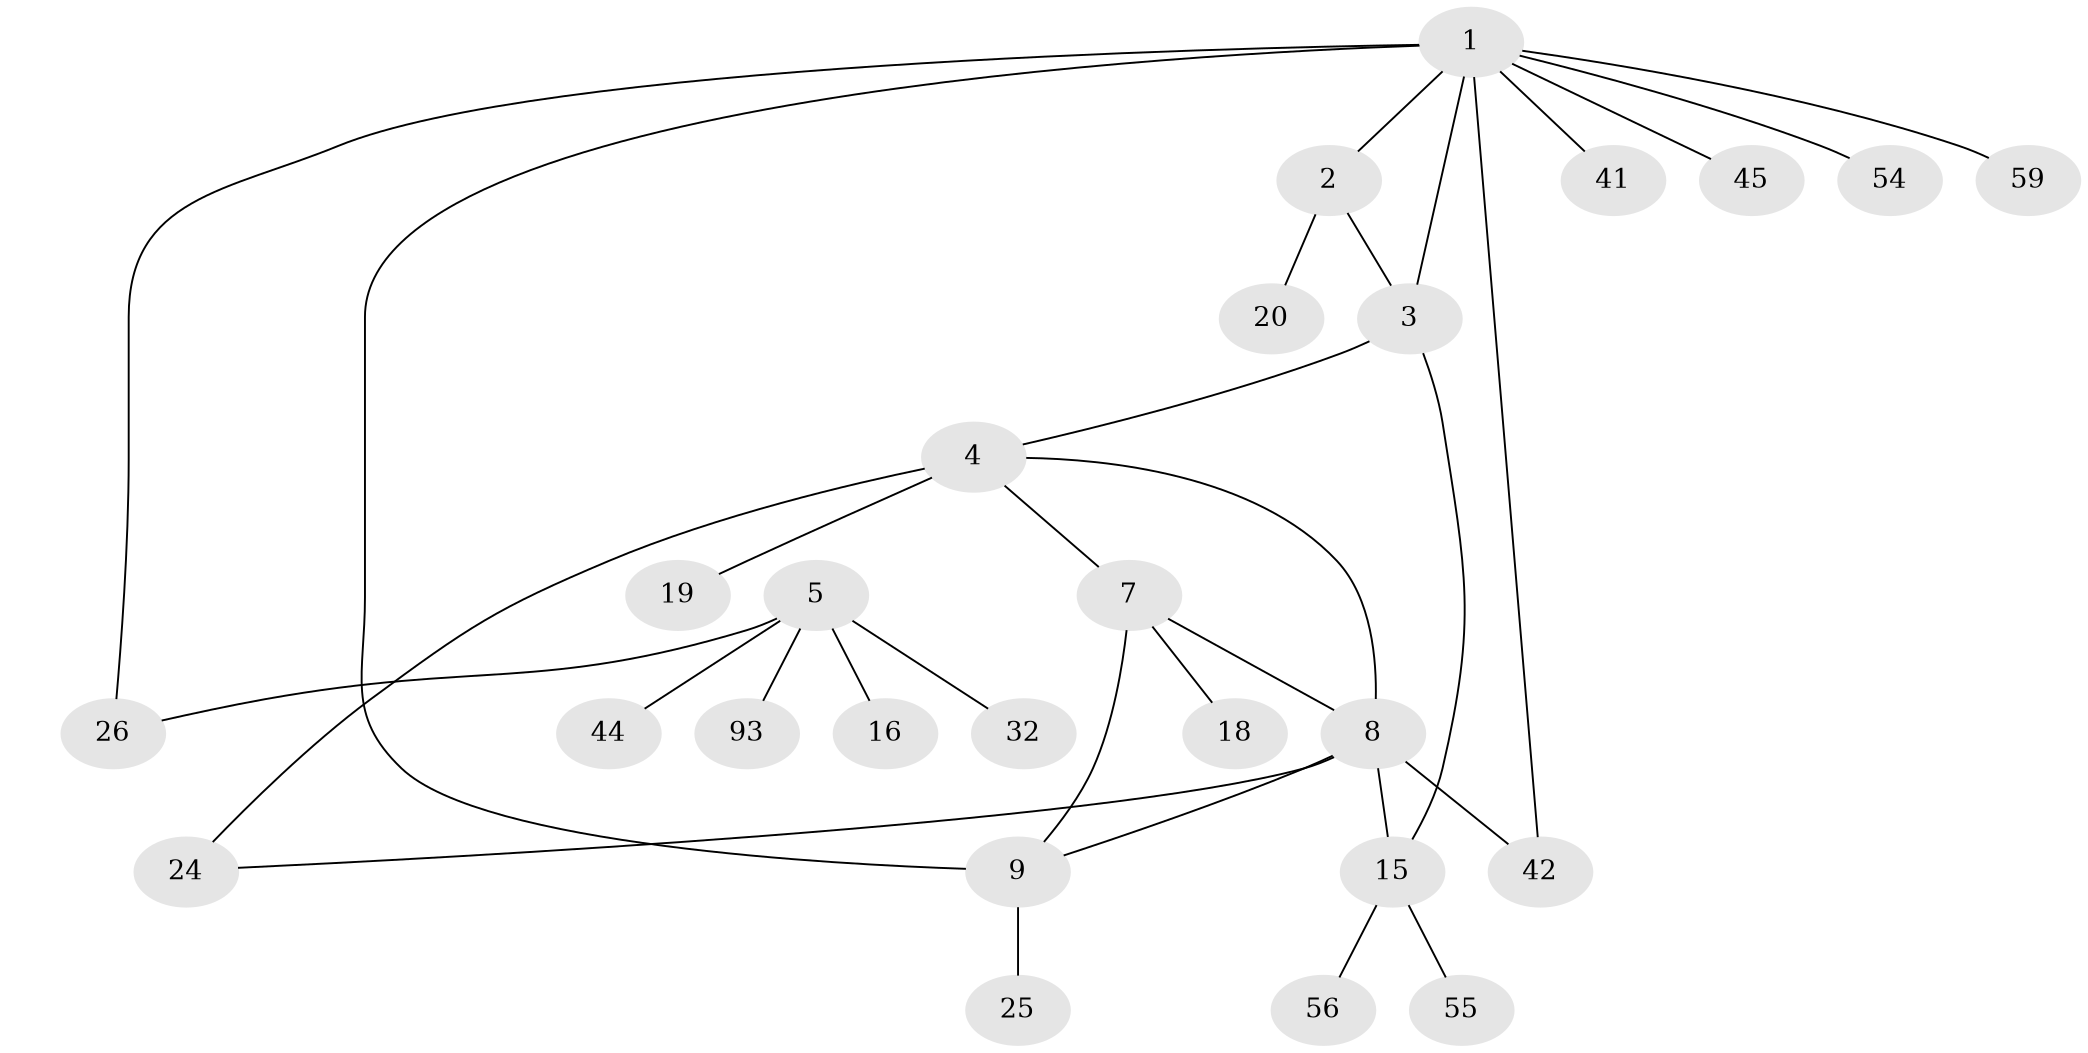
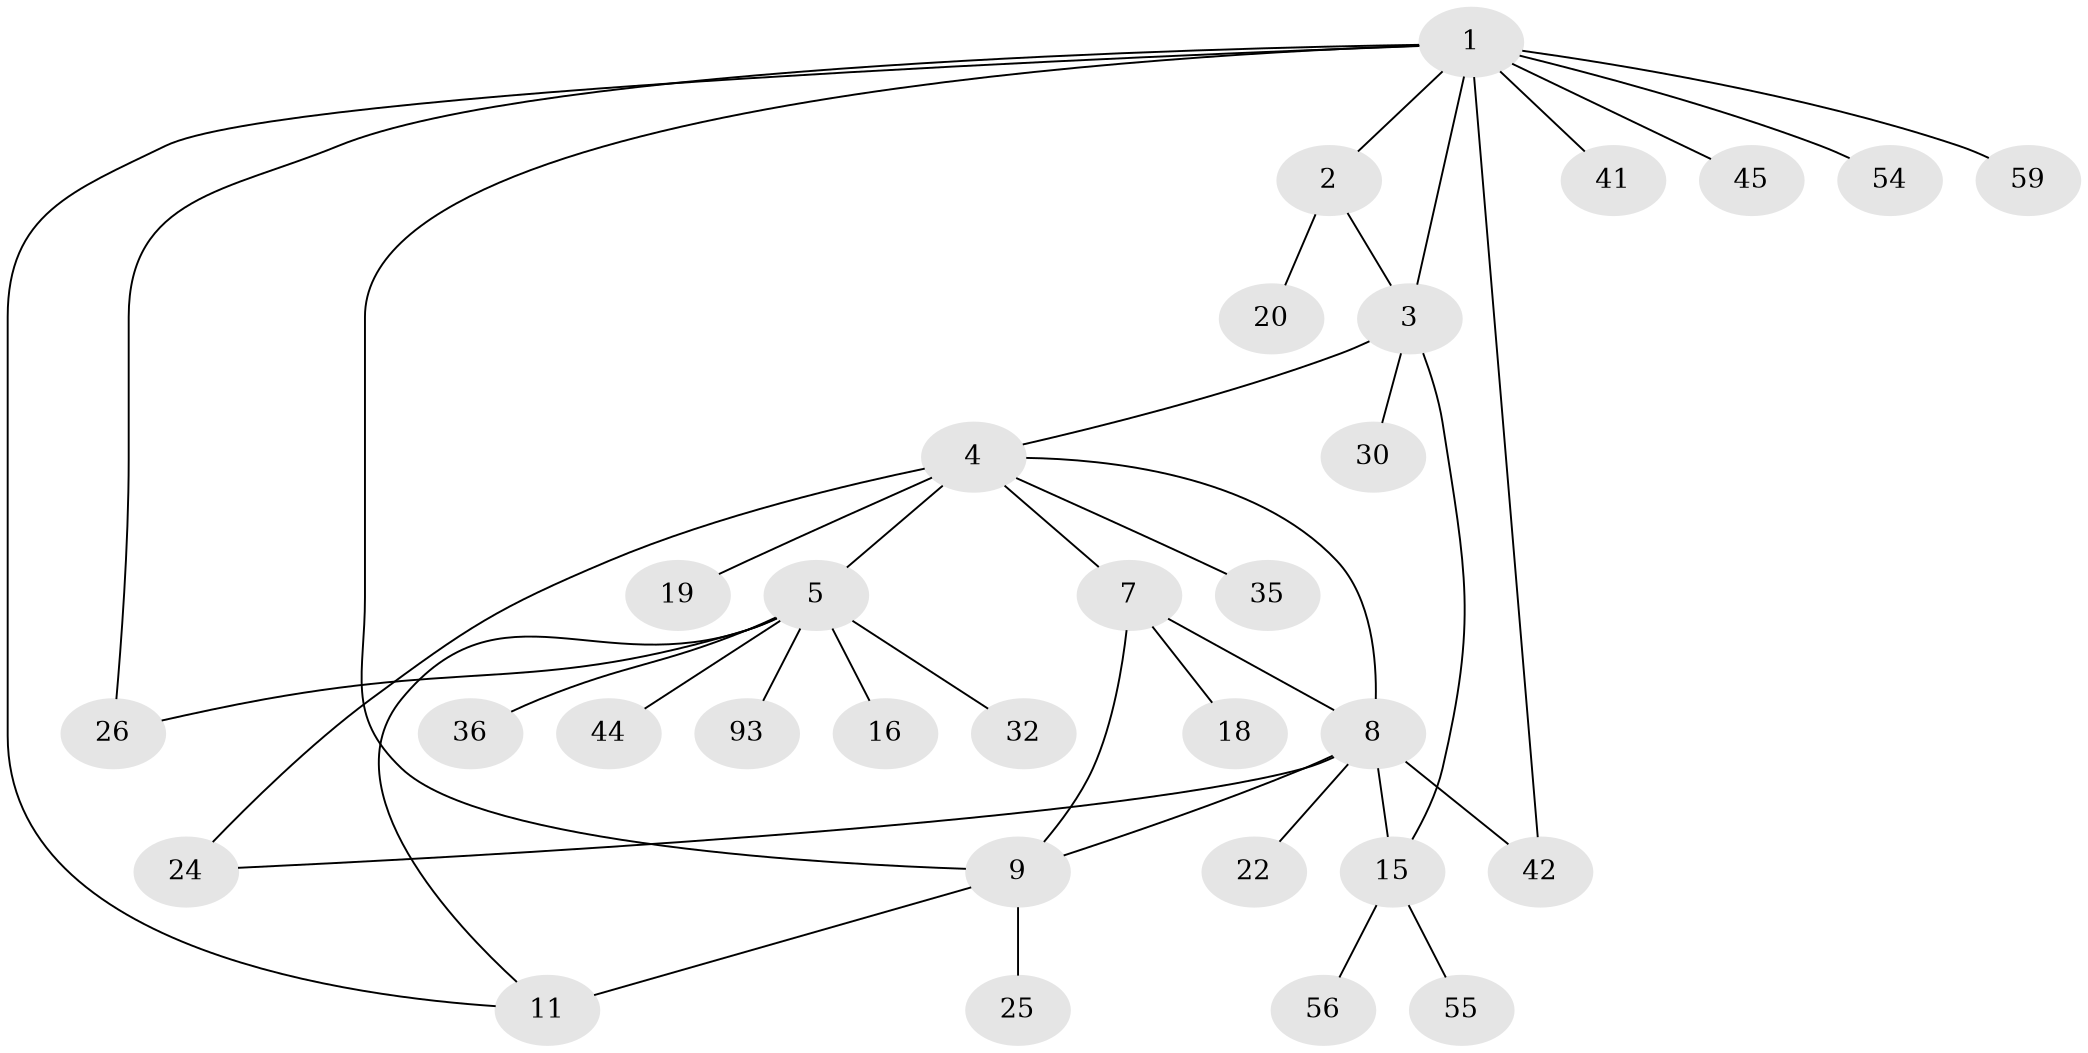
none -> (1373, 457)
none -> (895, 527)
none -> (1268, 595)
none -> (471, 734)
none -> (1254, 872)
none -> (547, 1010)
